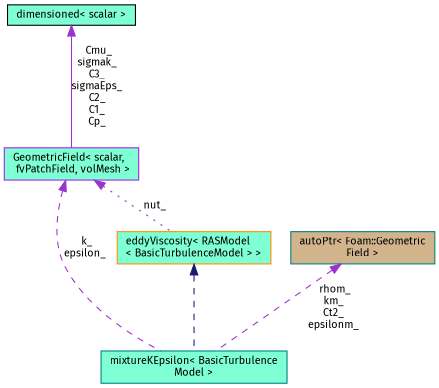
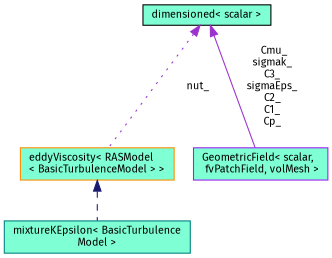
(137, 209) -> (151, 91)
(363, 248) -> none
(79, 288) -> none
